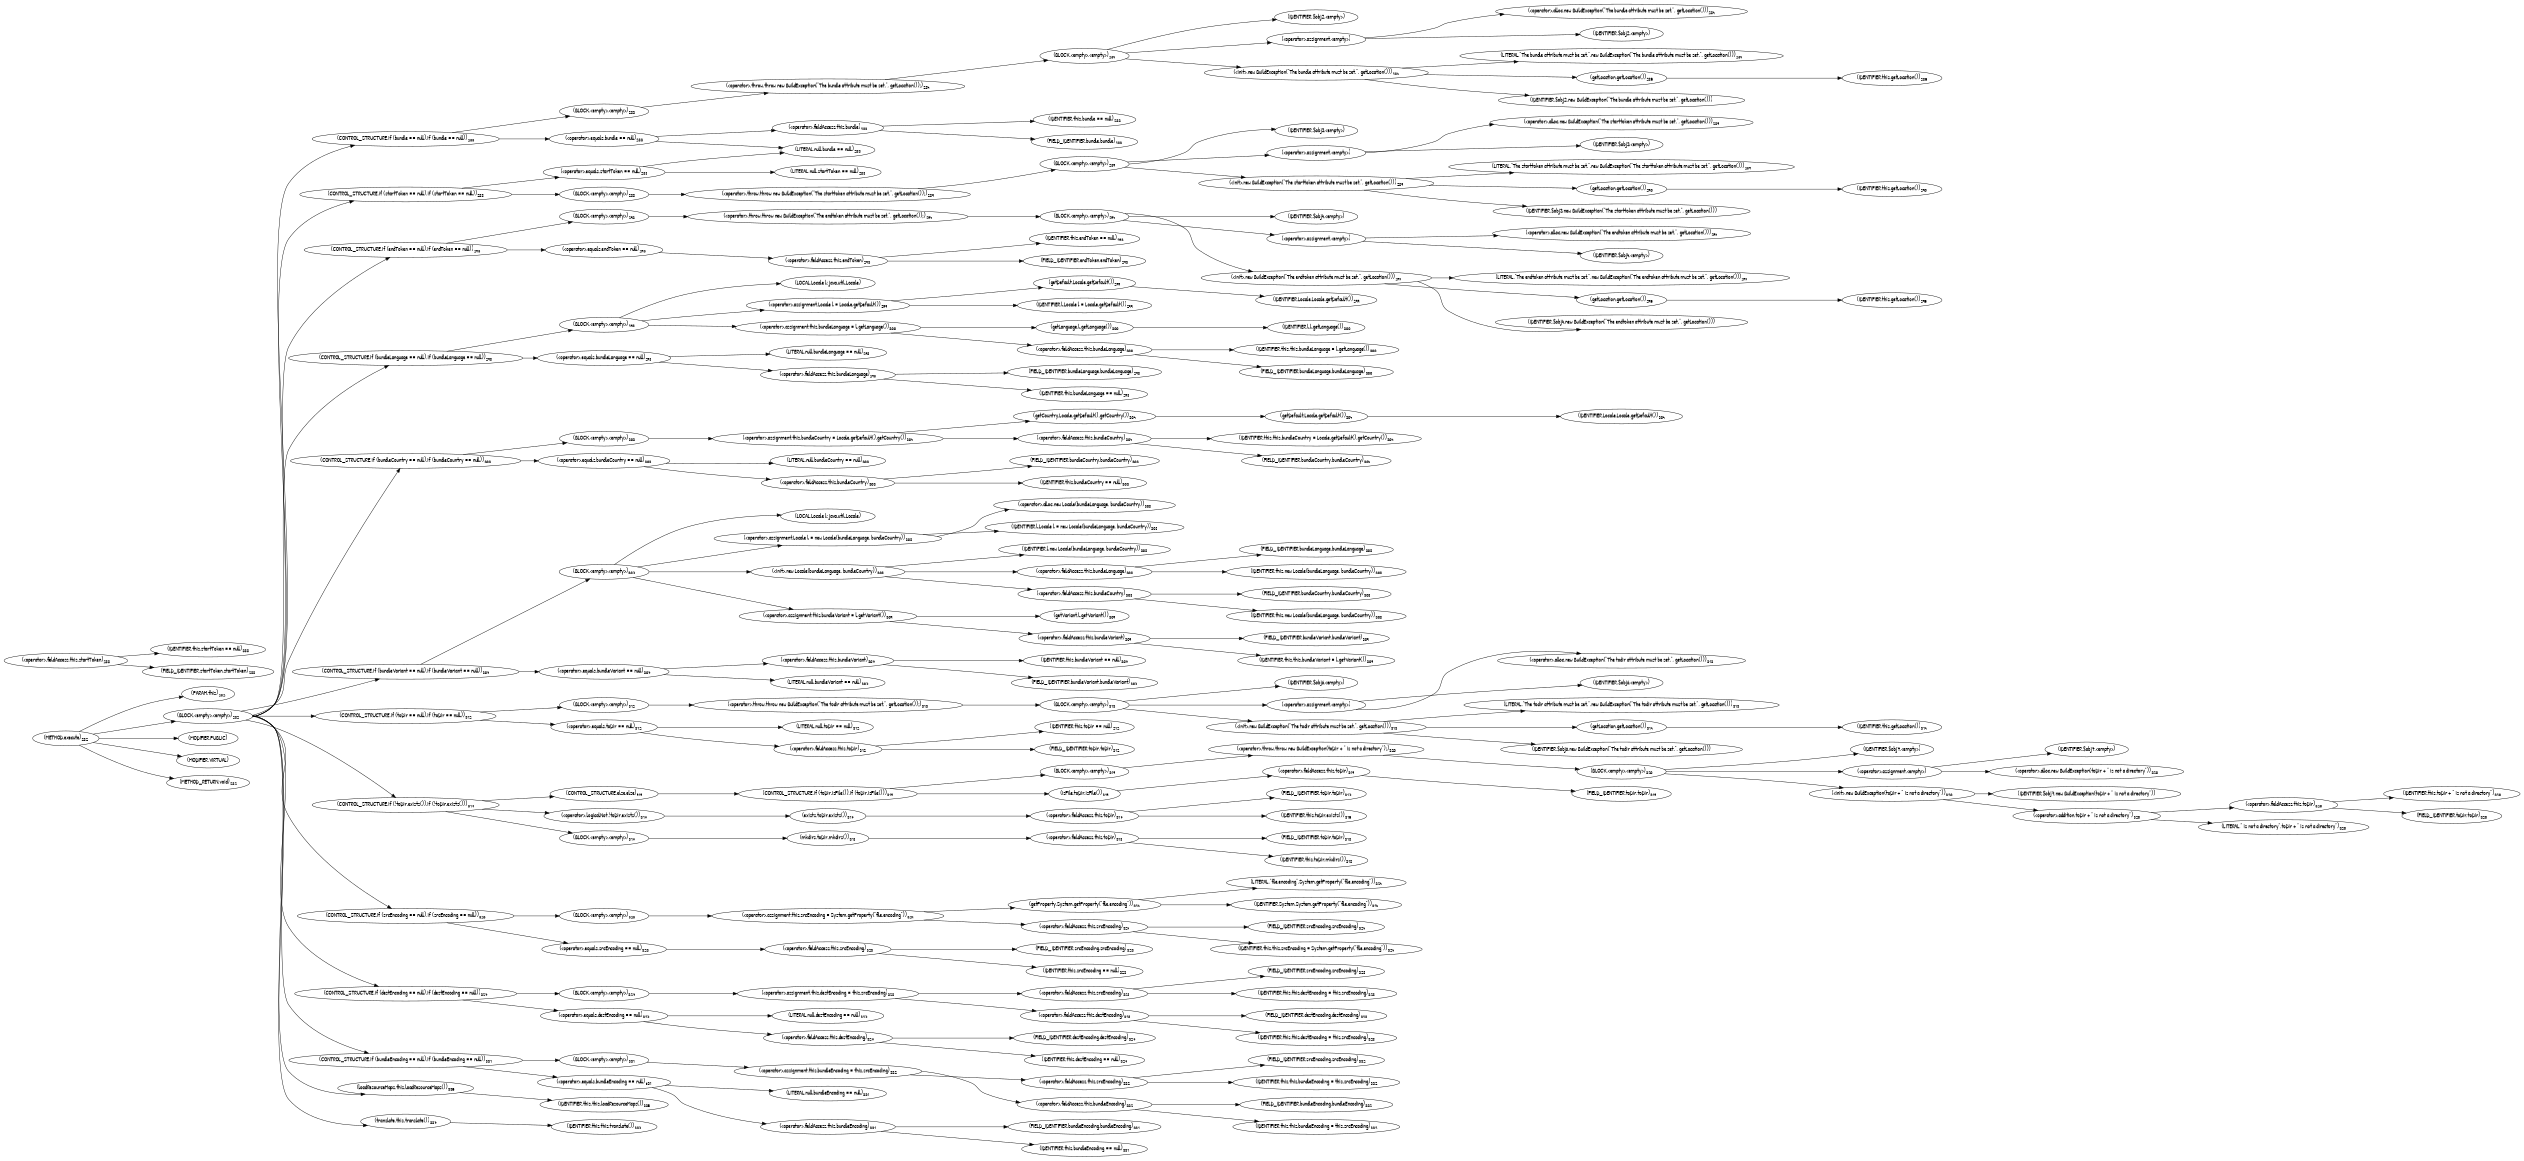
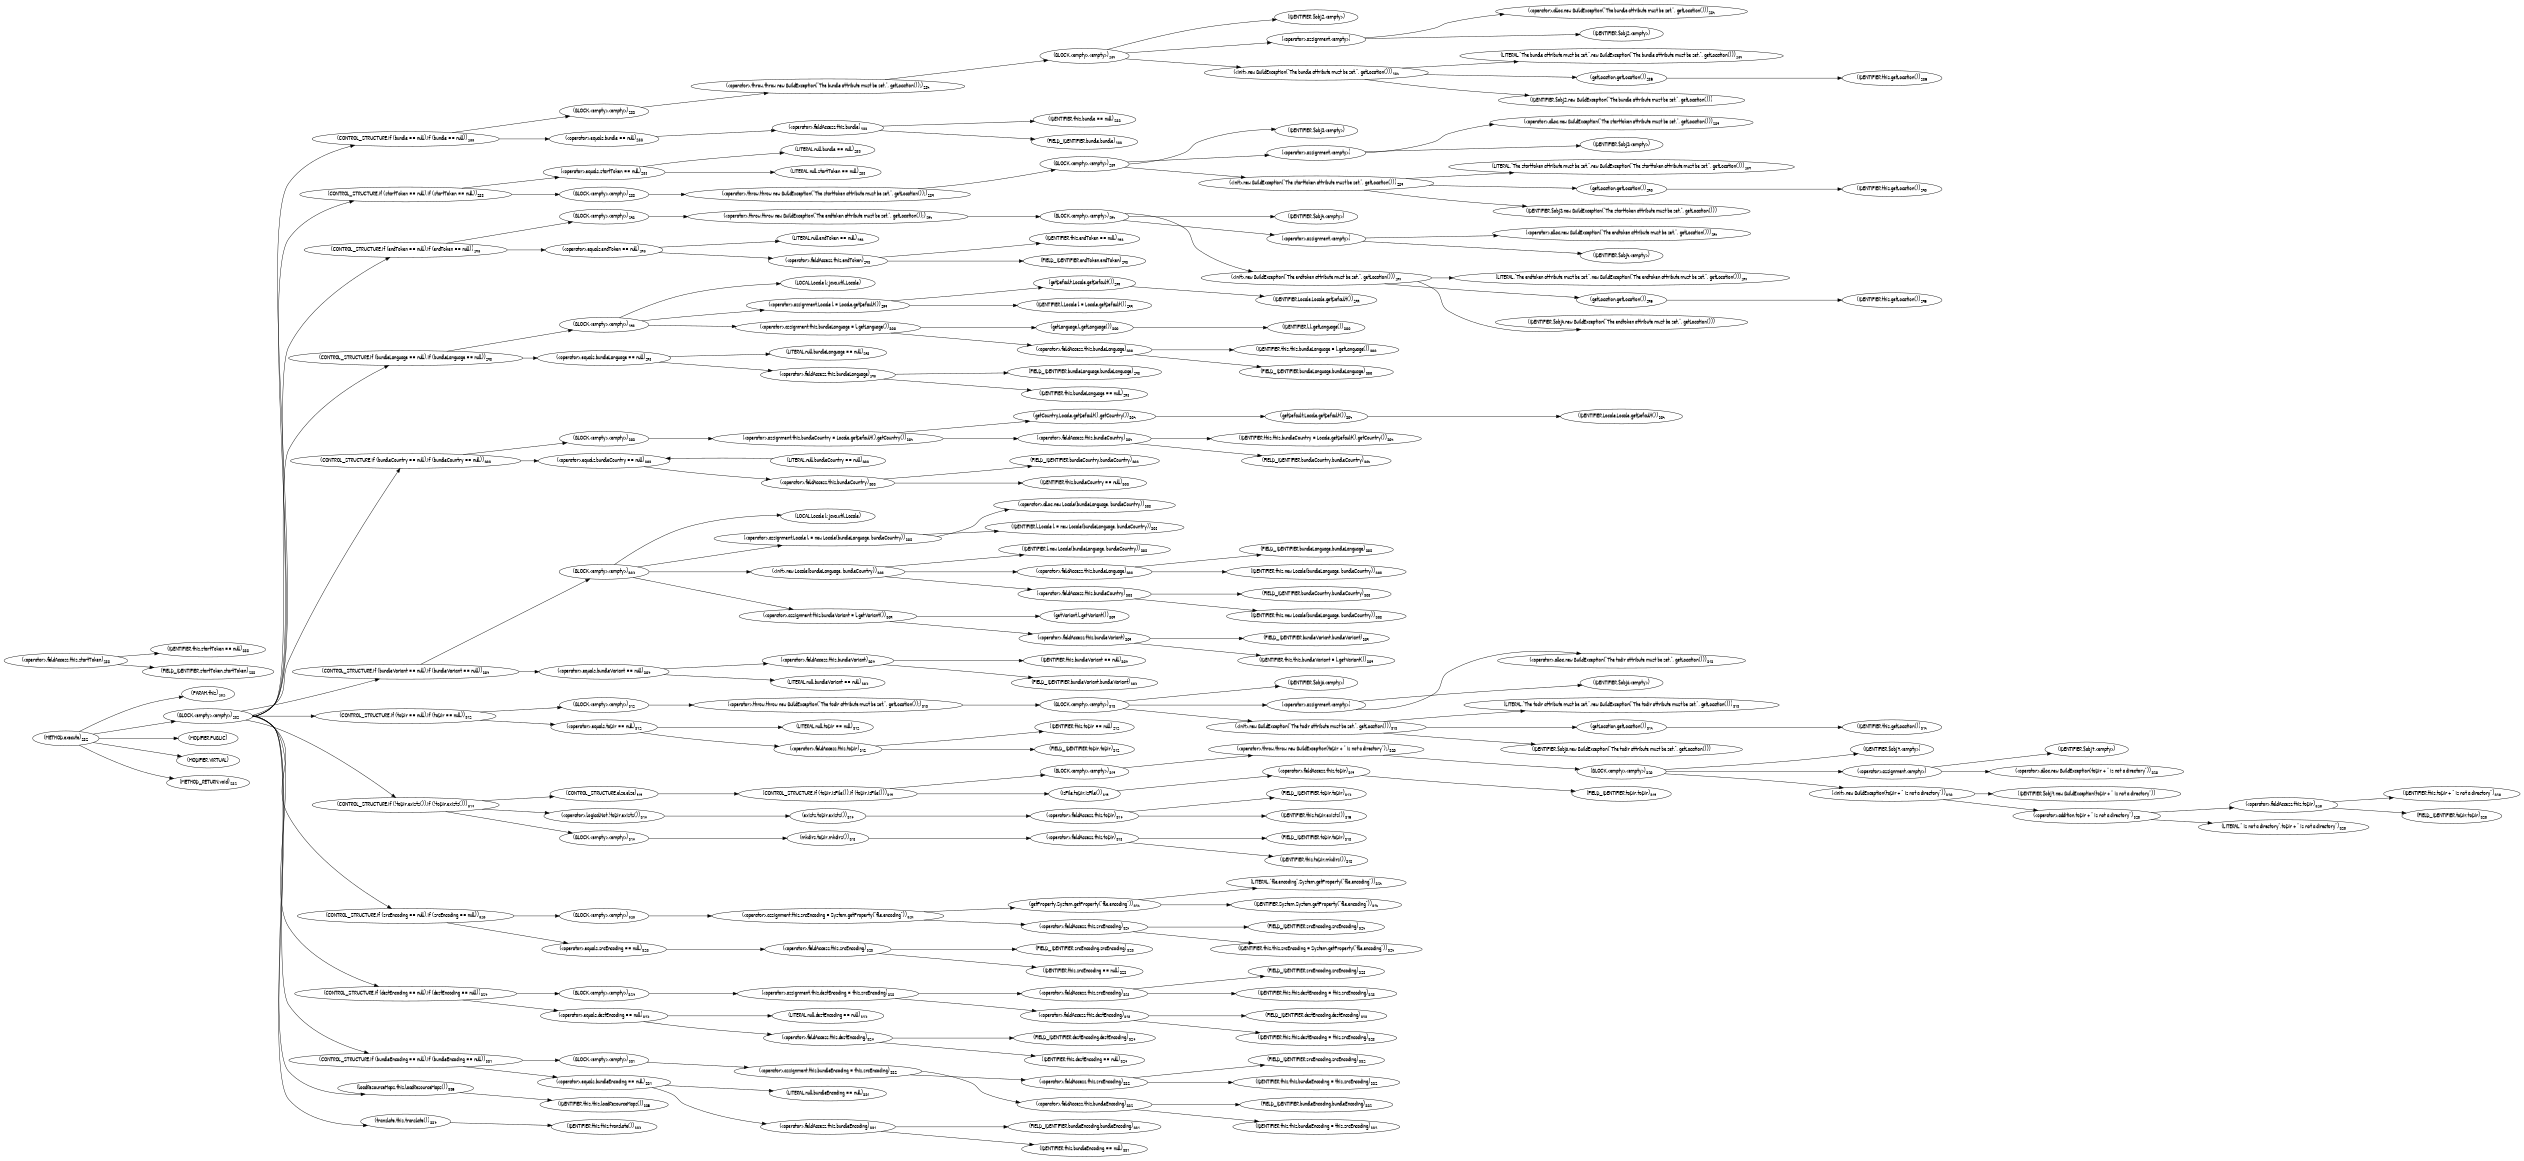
(717, 145) -> none
none -> (828, 239)
(717, 464) -> (722, 458)
(649, 1082) -> (649, 1082)
